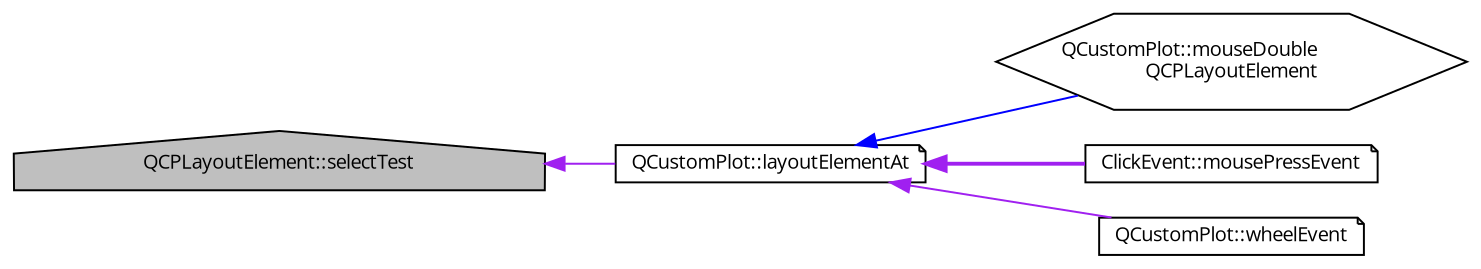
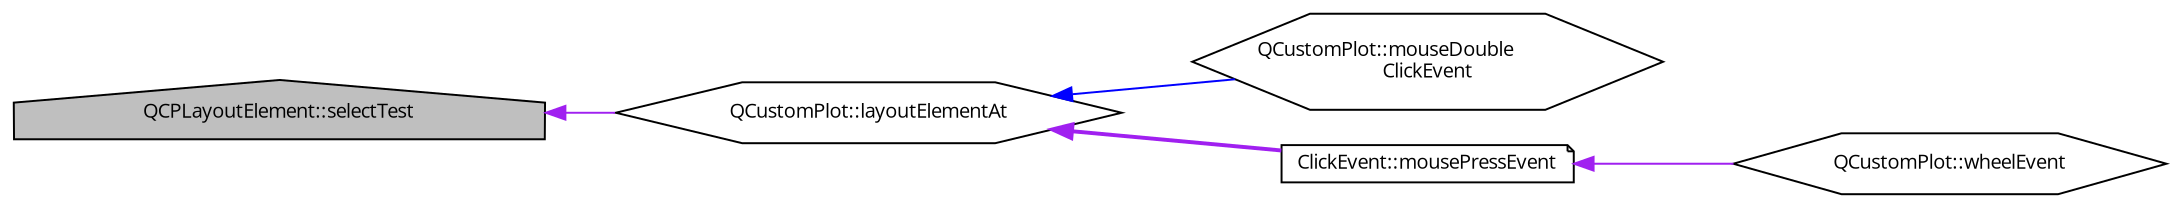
(1232, 62) -> (1428, 62)
(771, 164) -> (869, 113)
(1011, 202) -> (1664, 164)
(1232, 236) -> (1950, 164)
